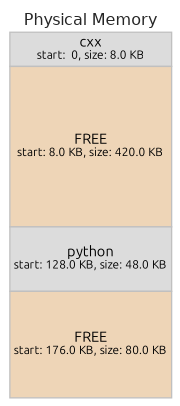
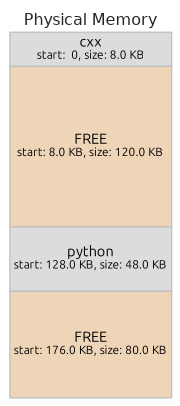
(91, 153) -> (91, 153)
